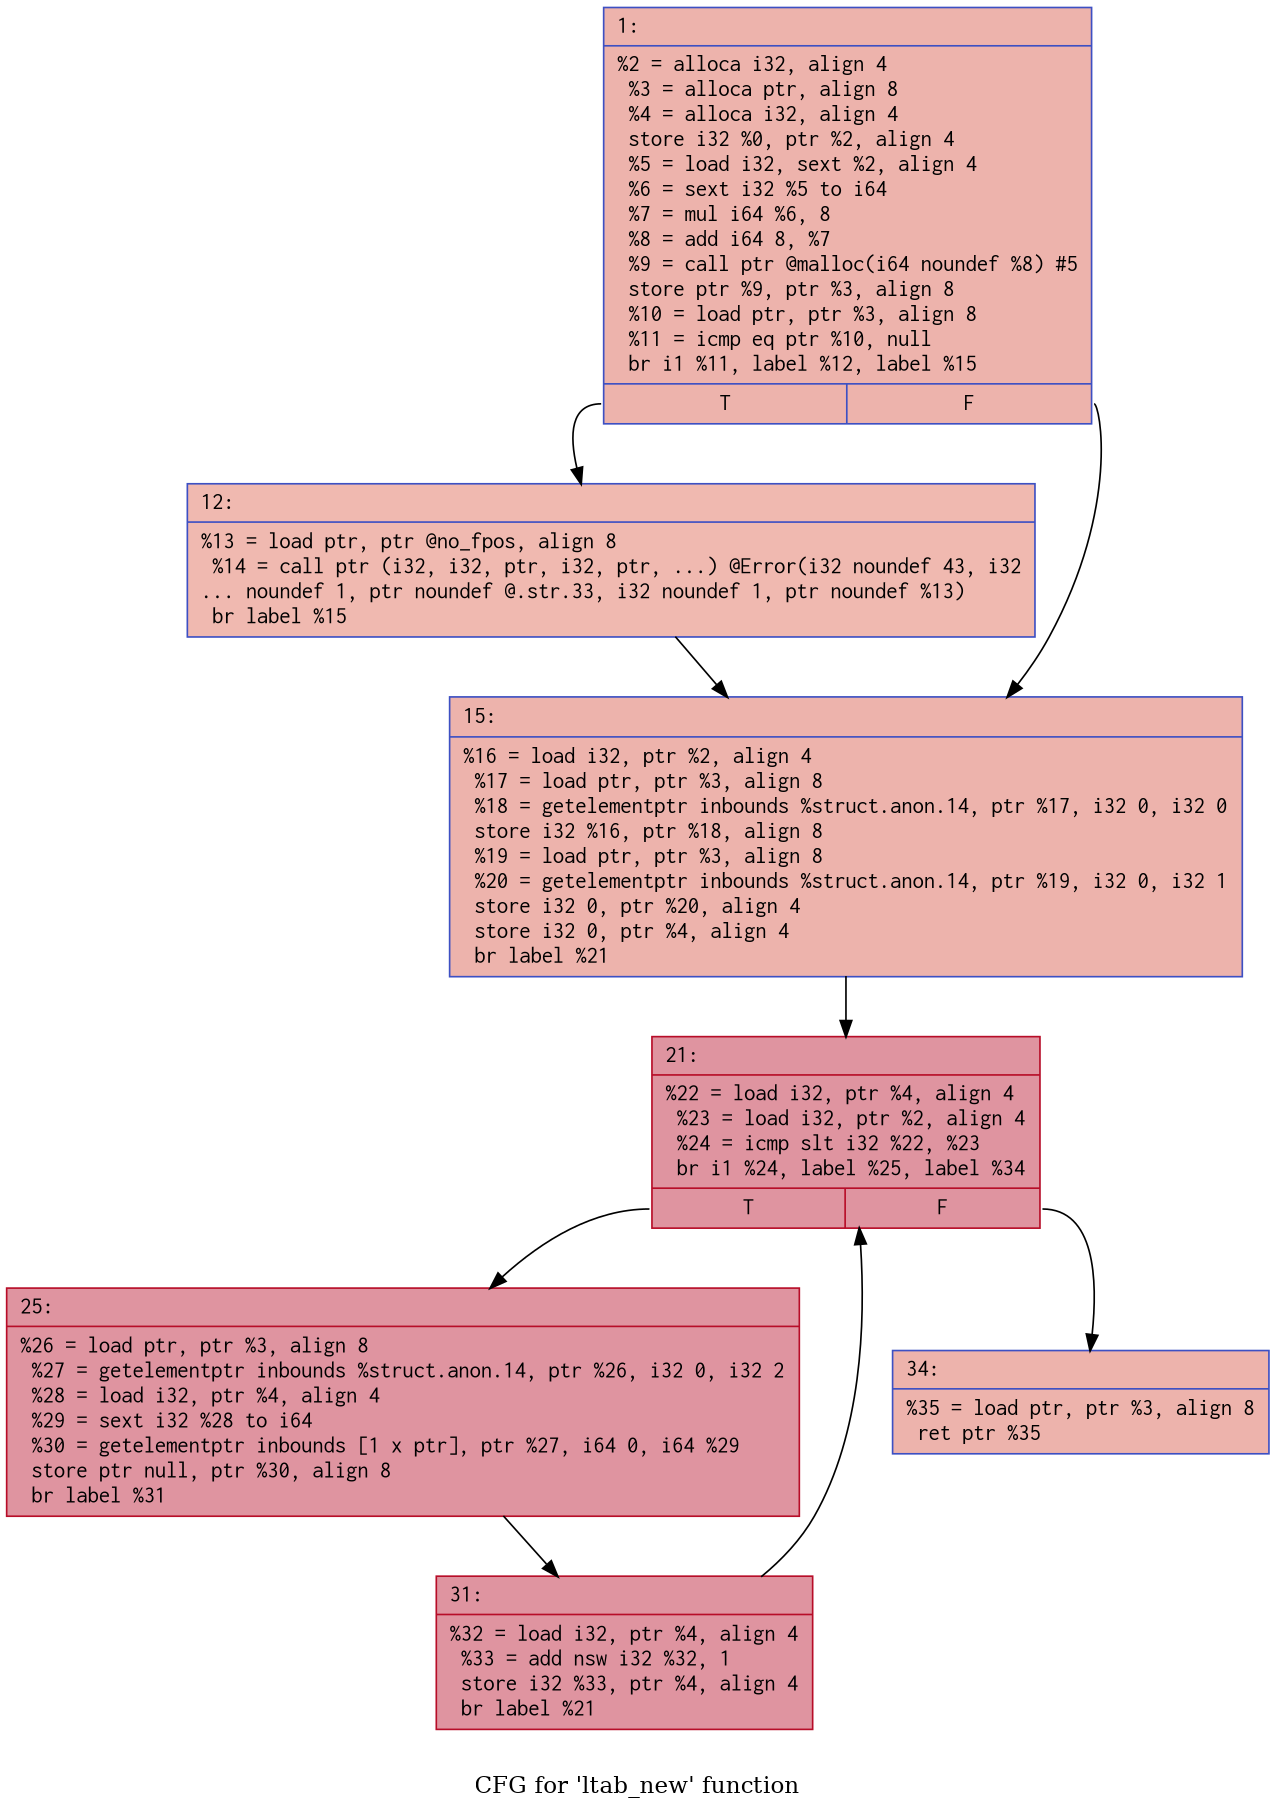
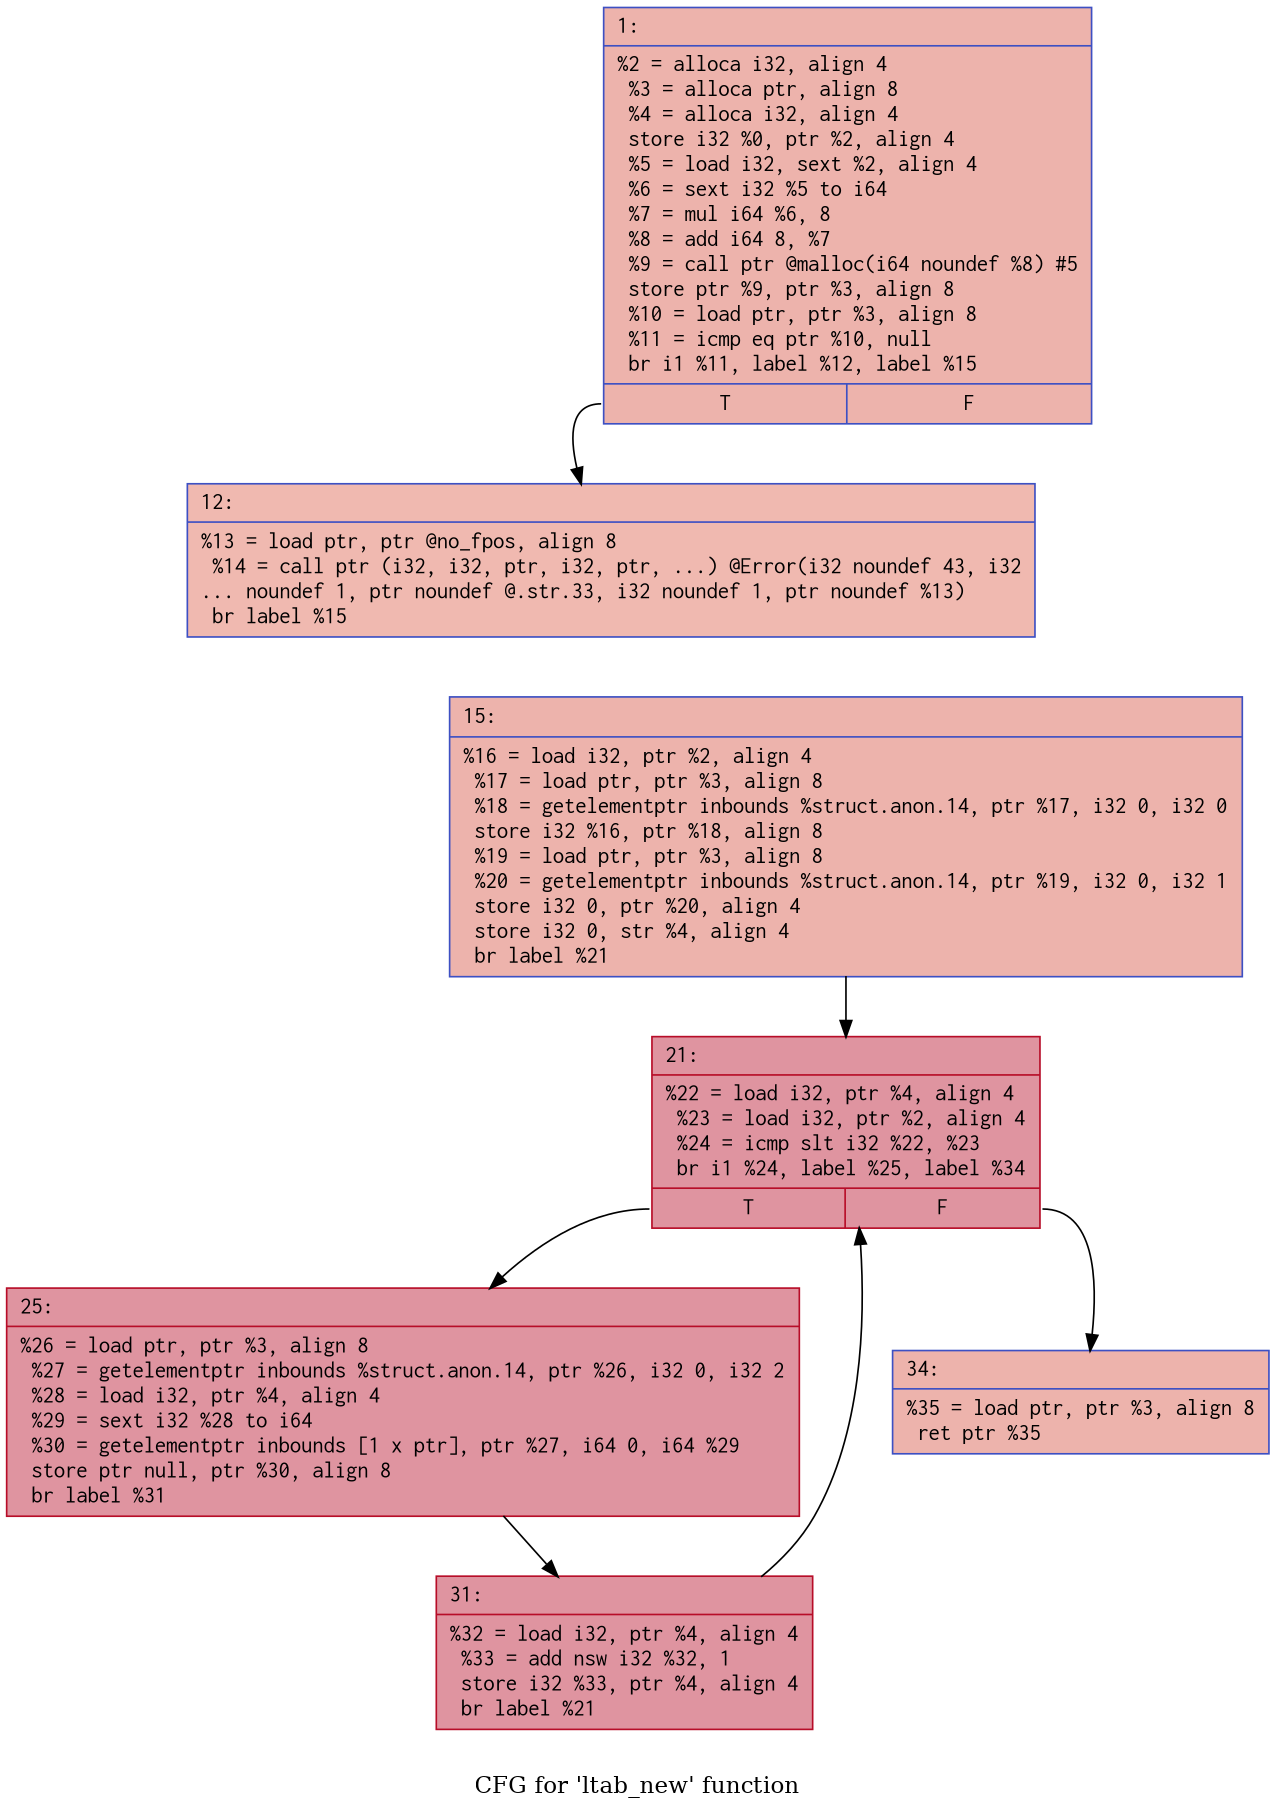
(1085, 551) -> none
(696, 661) -> none
(626, 931) -> (626, 931)
